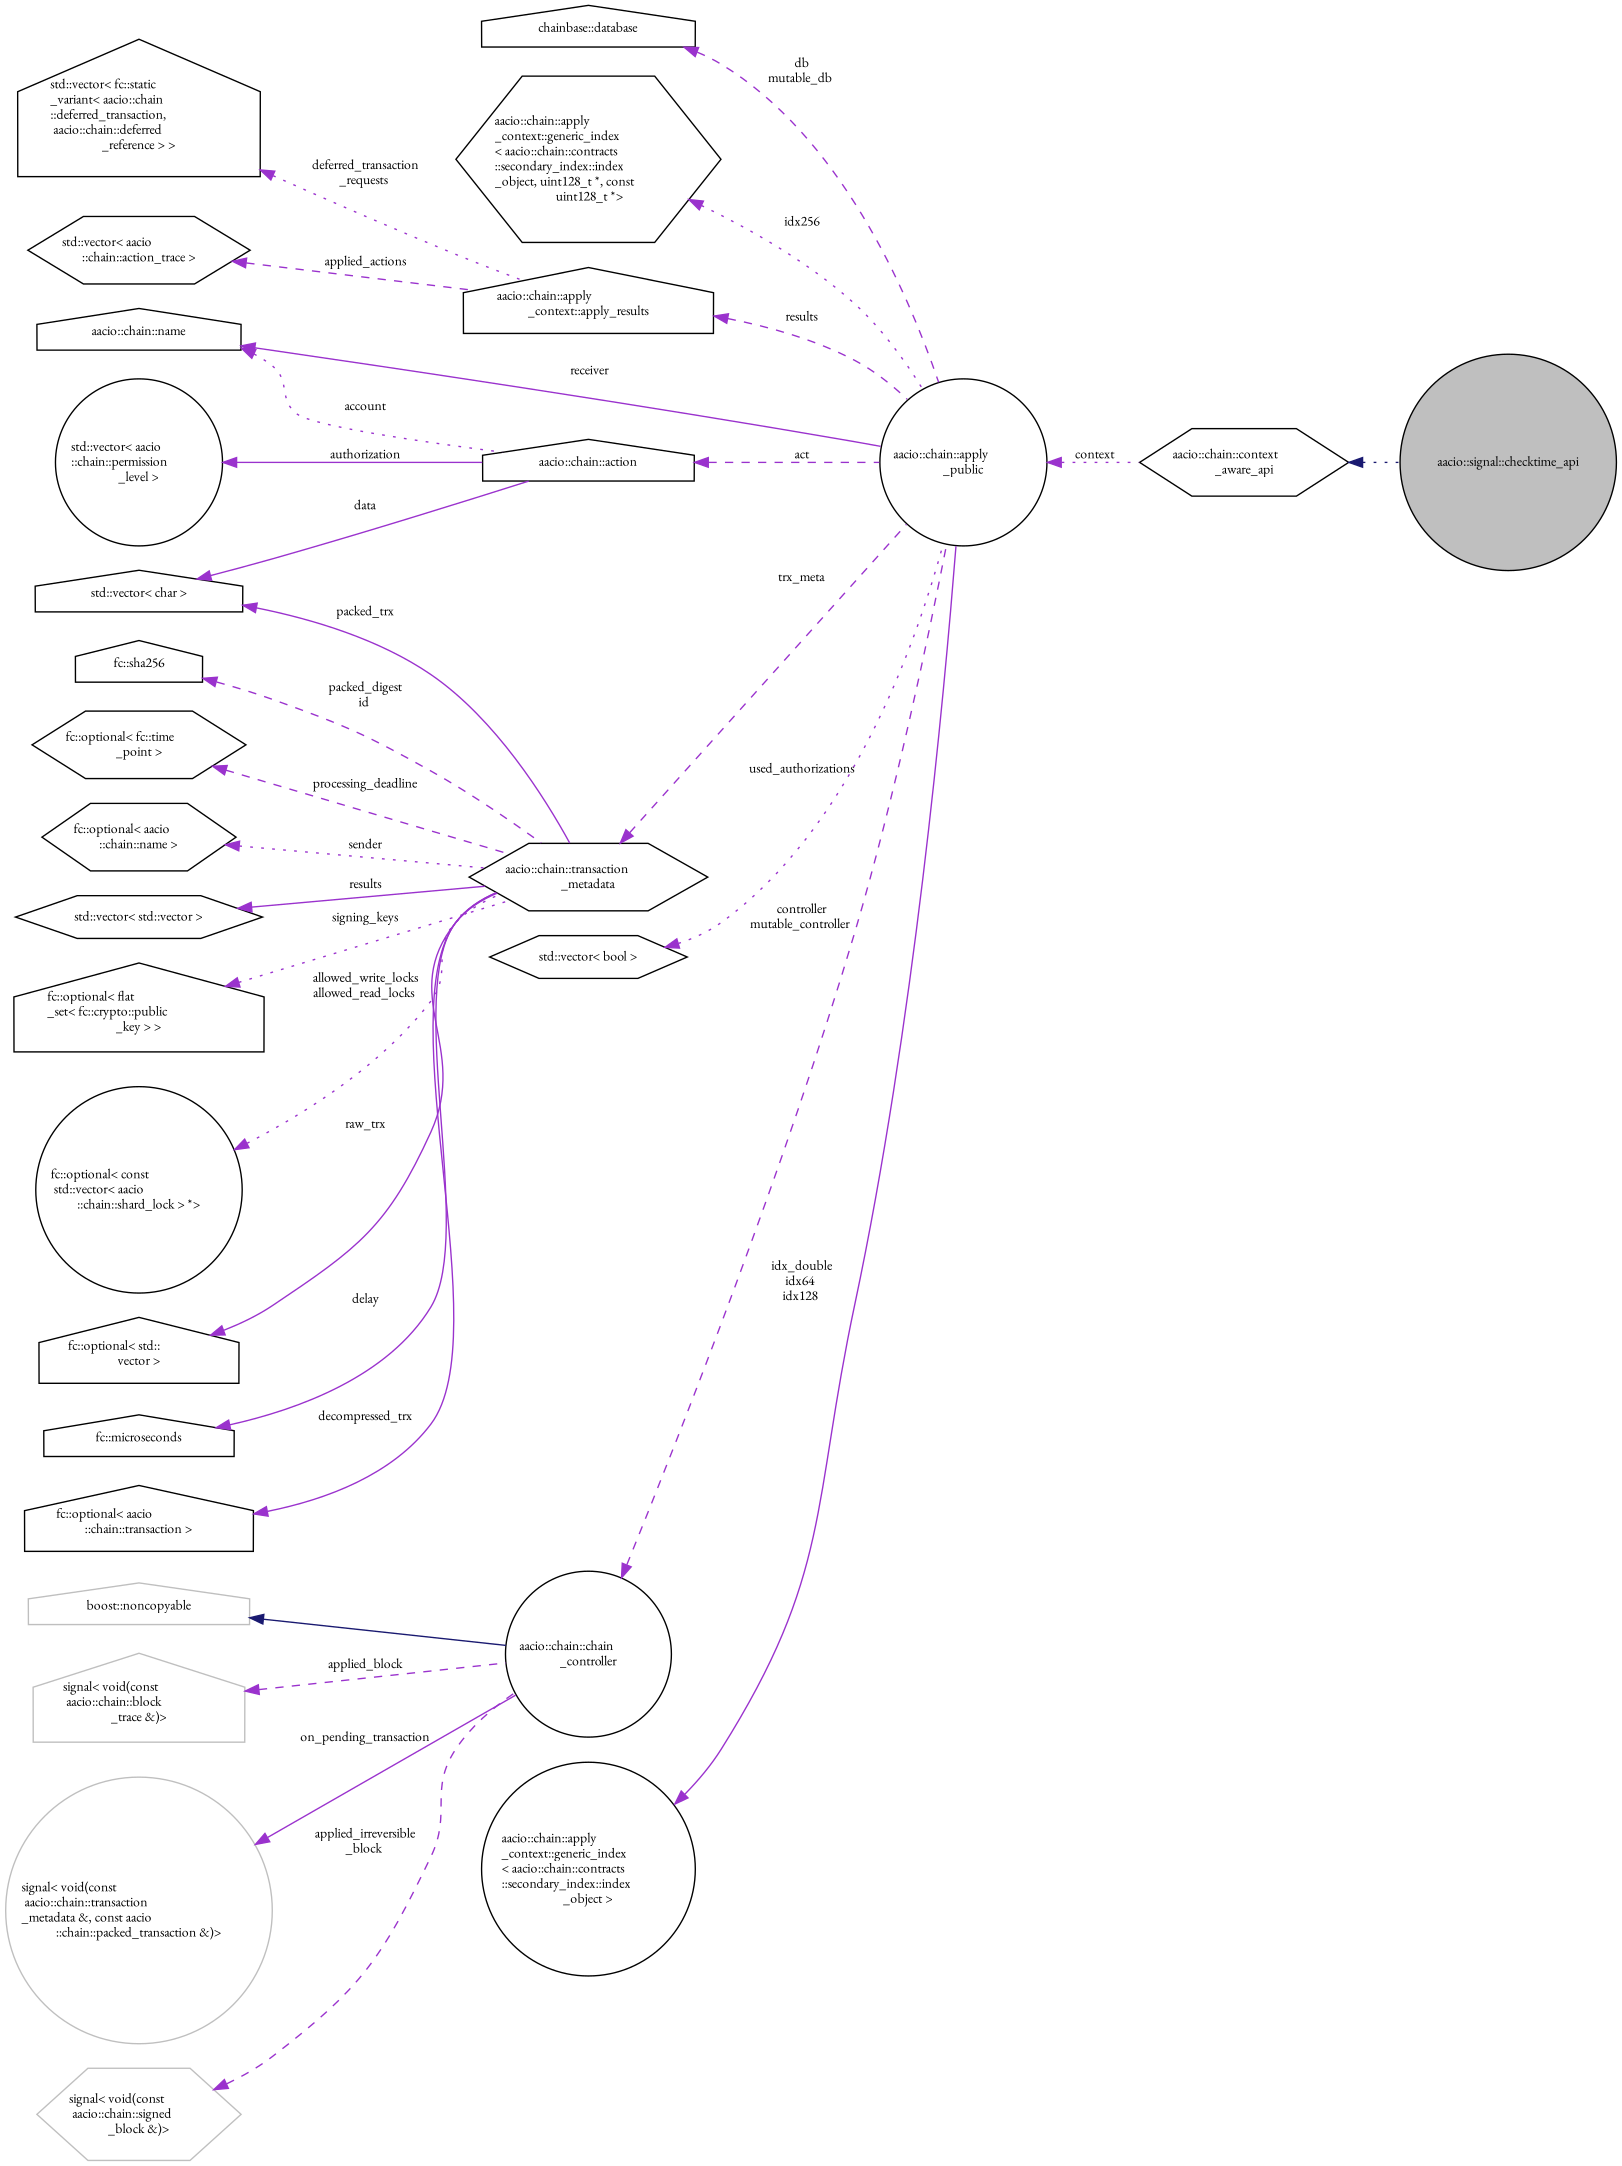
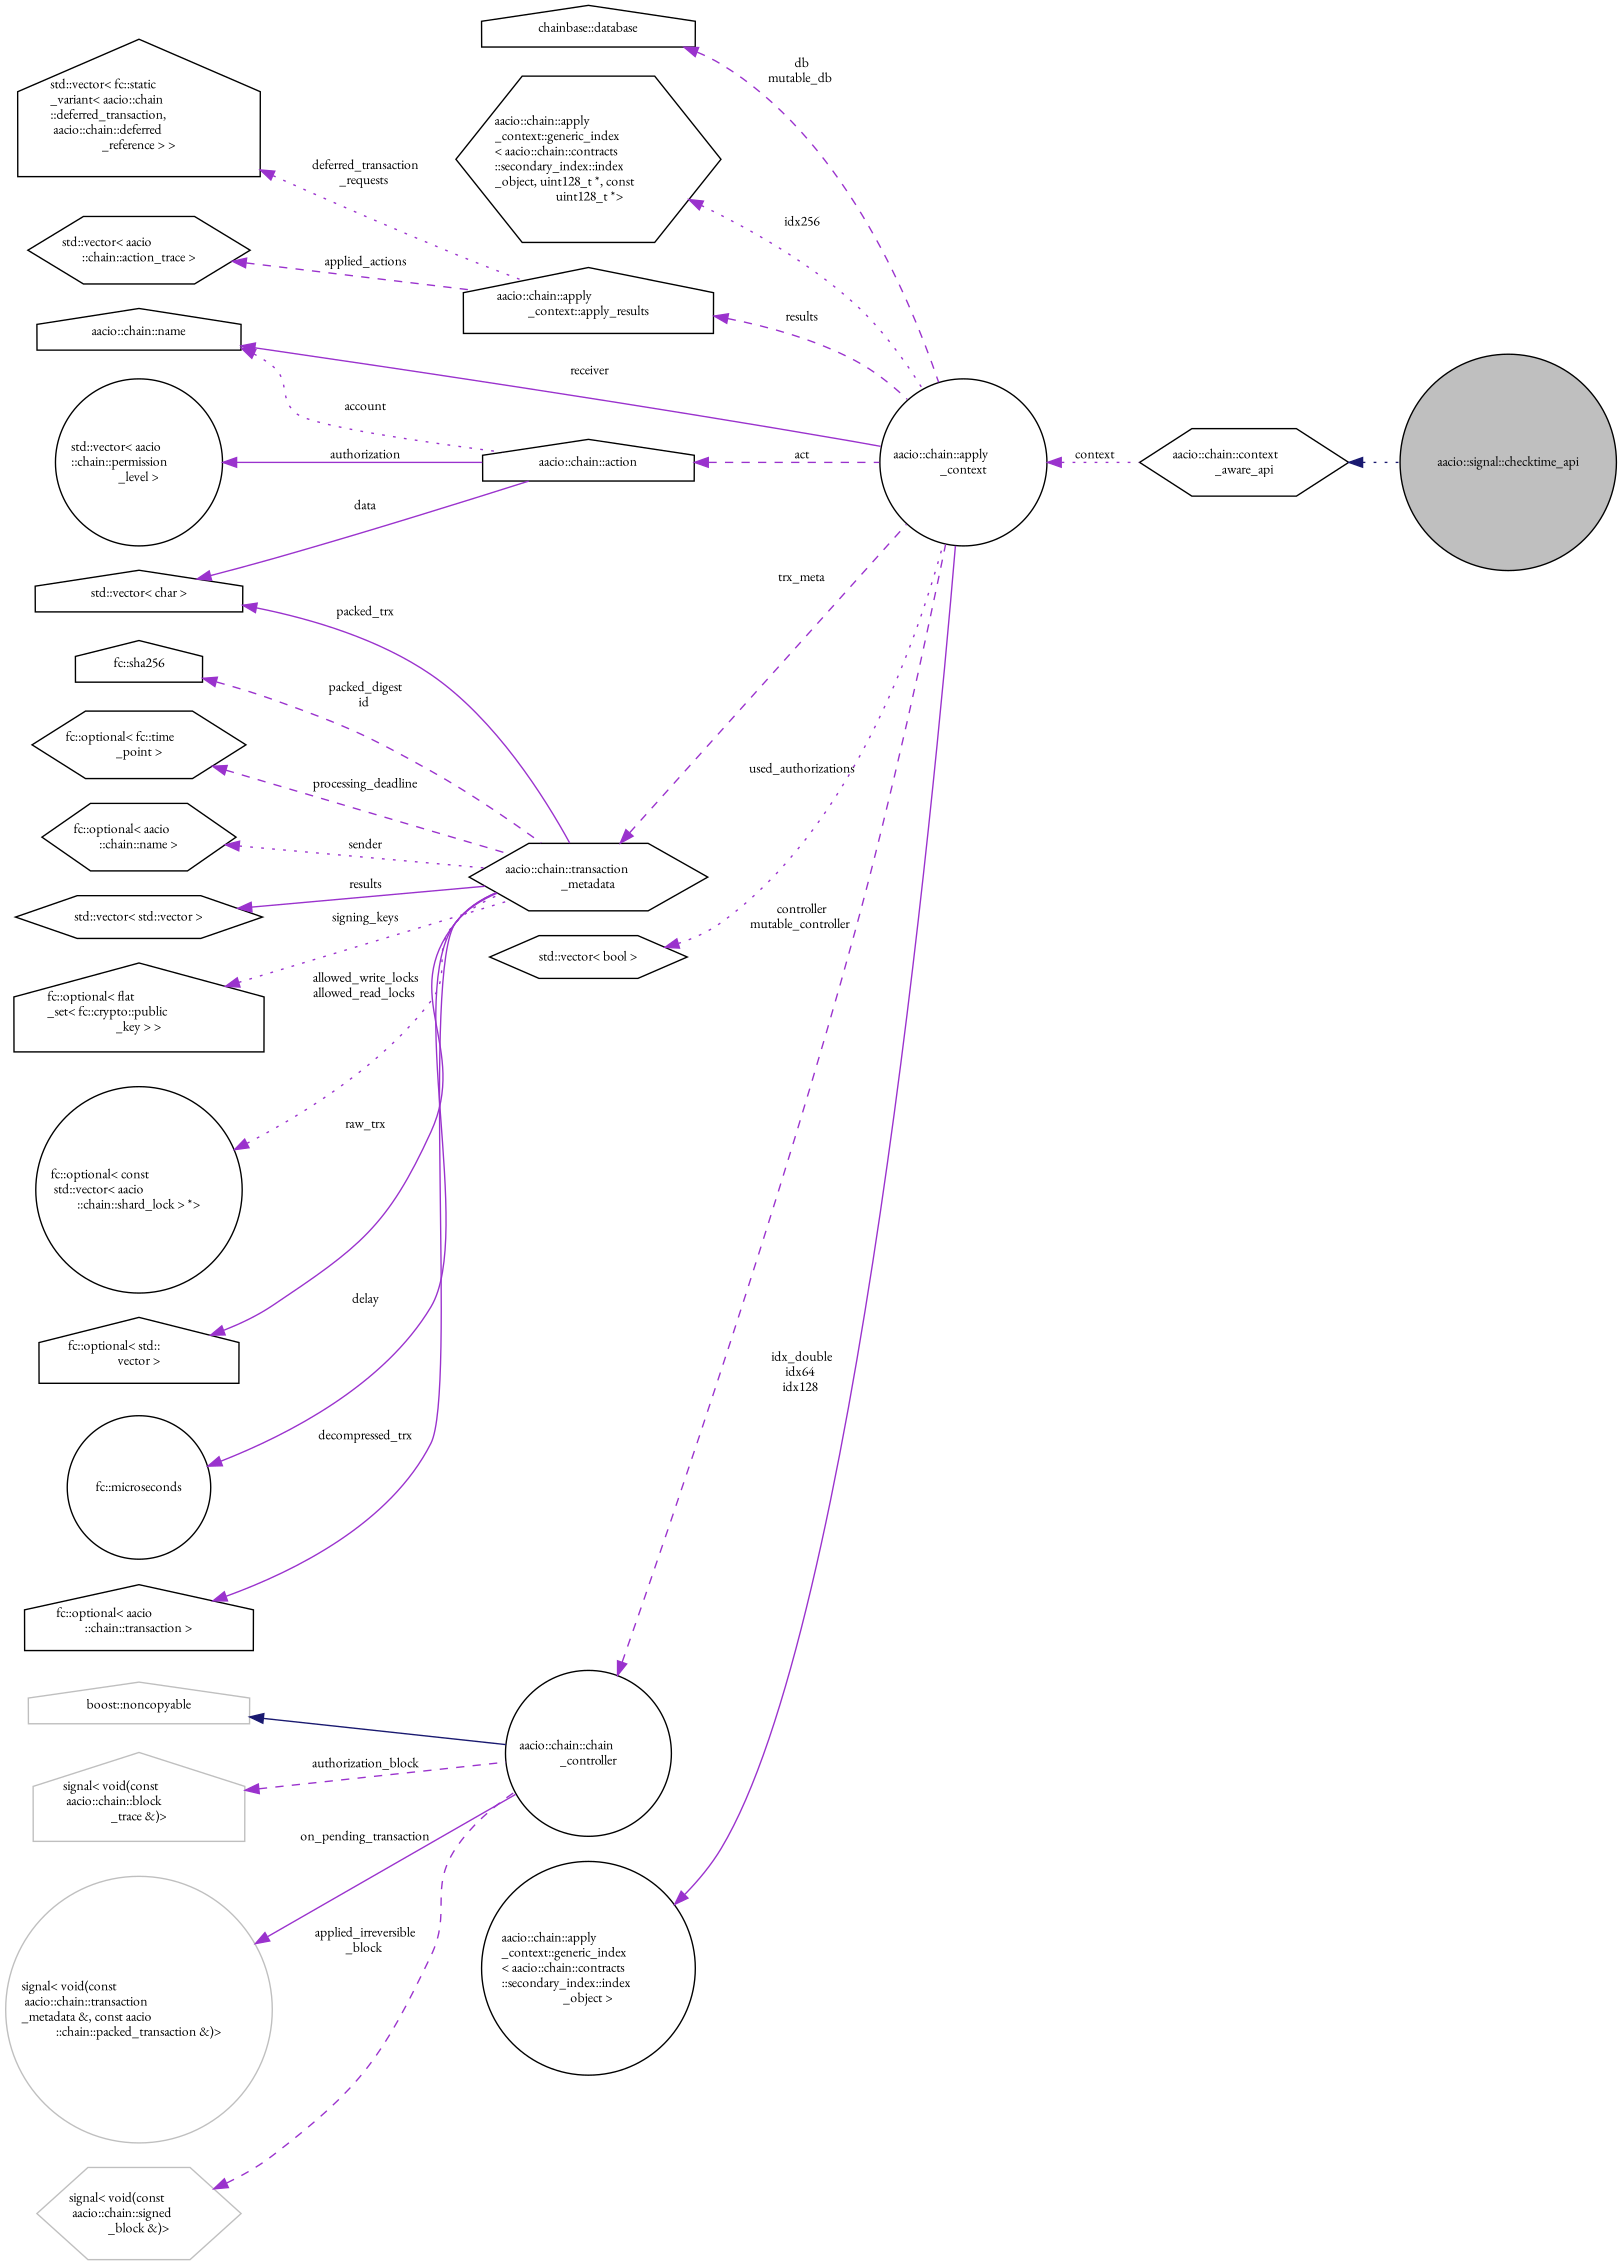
(963, 462) -> (963, 462)
(139, 1438) -> (139, 1487)
(364, 1665) -> (364, 1764)
